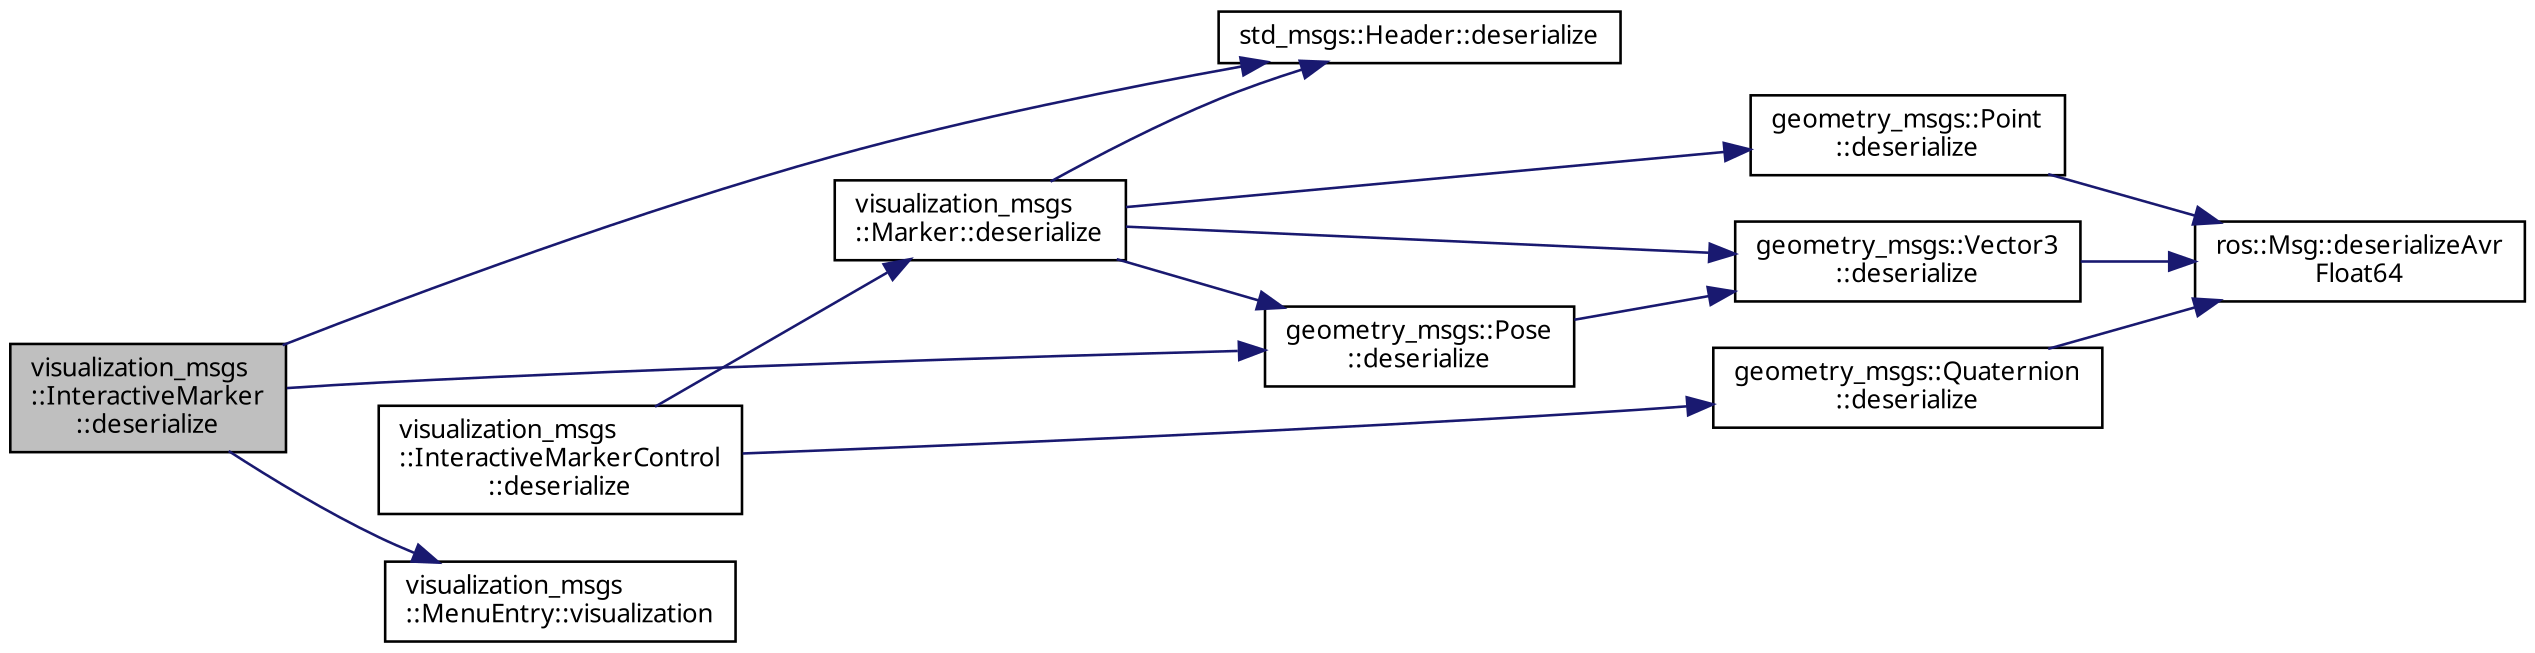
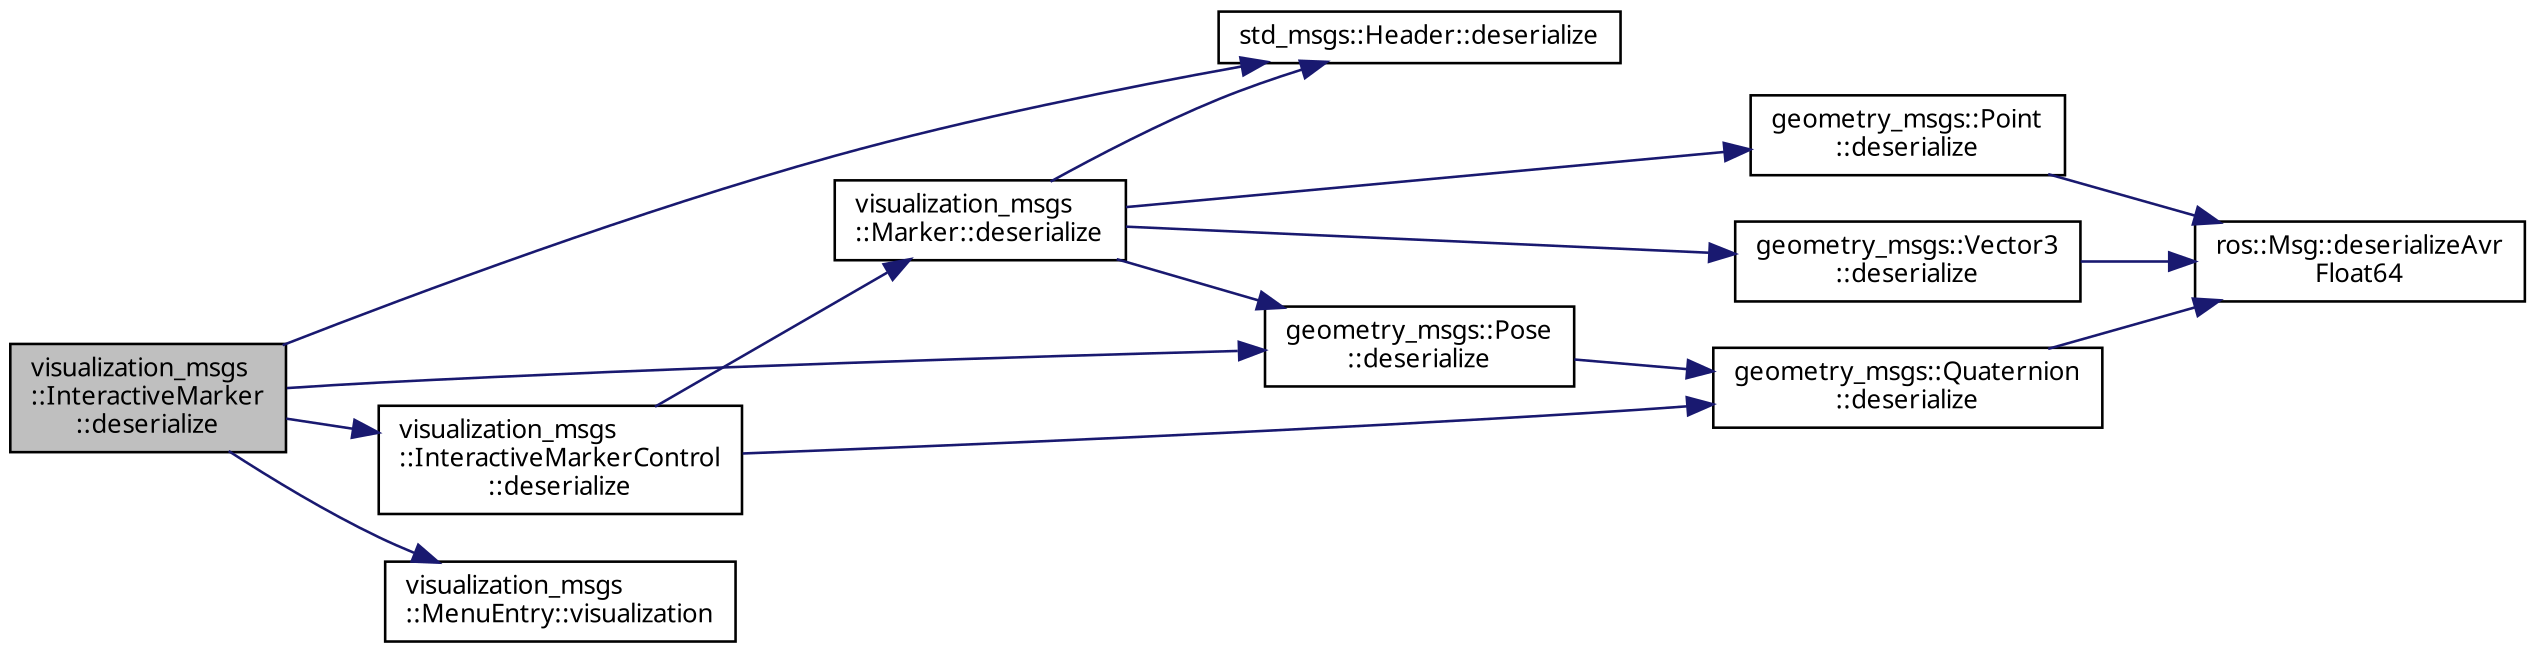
(1641, 308) -> (1631, 364)
none -> (320, 424)
